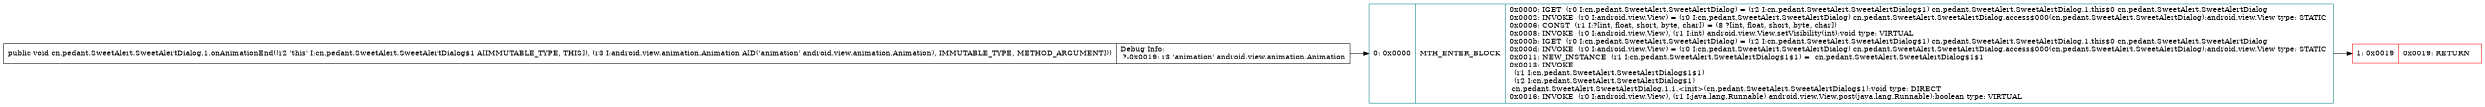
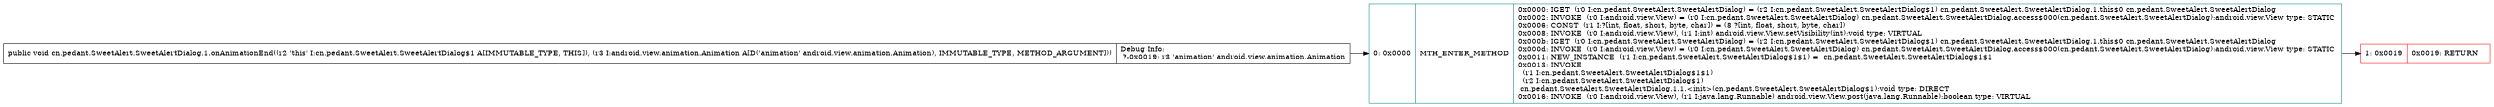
(1460, 53) -> (1465, 53)
